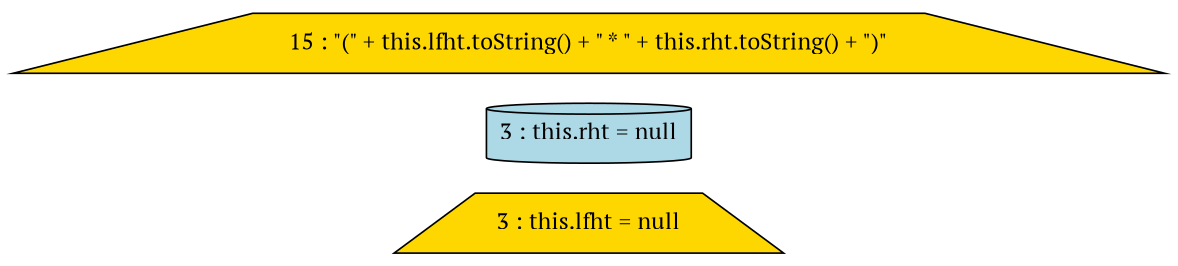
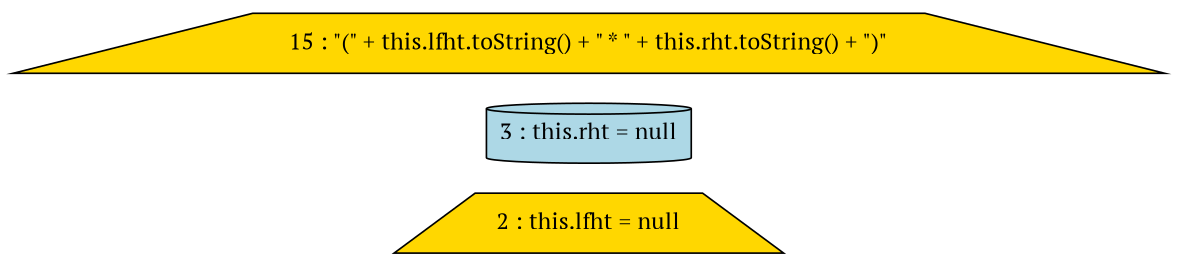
(589, 223) -> (589, 223)
